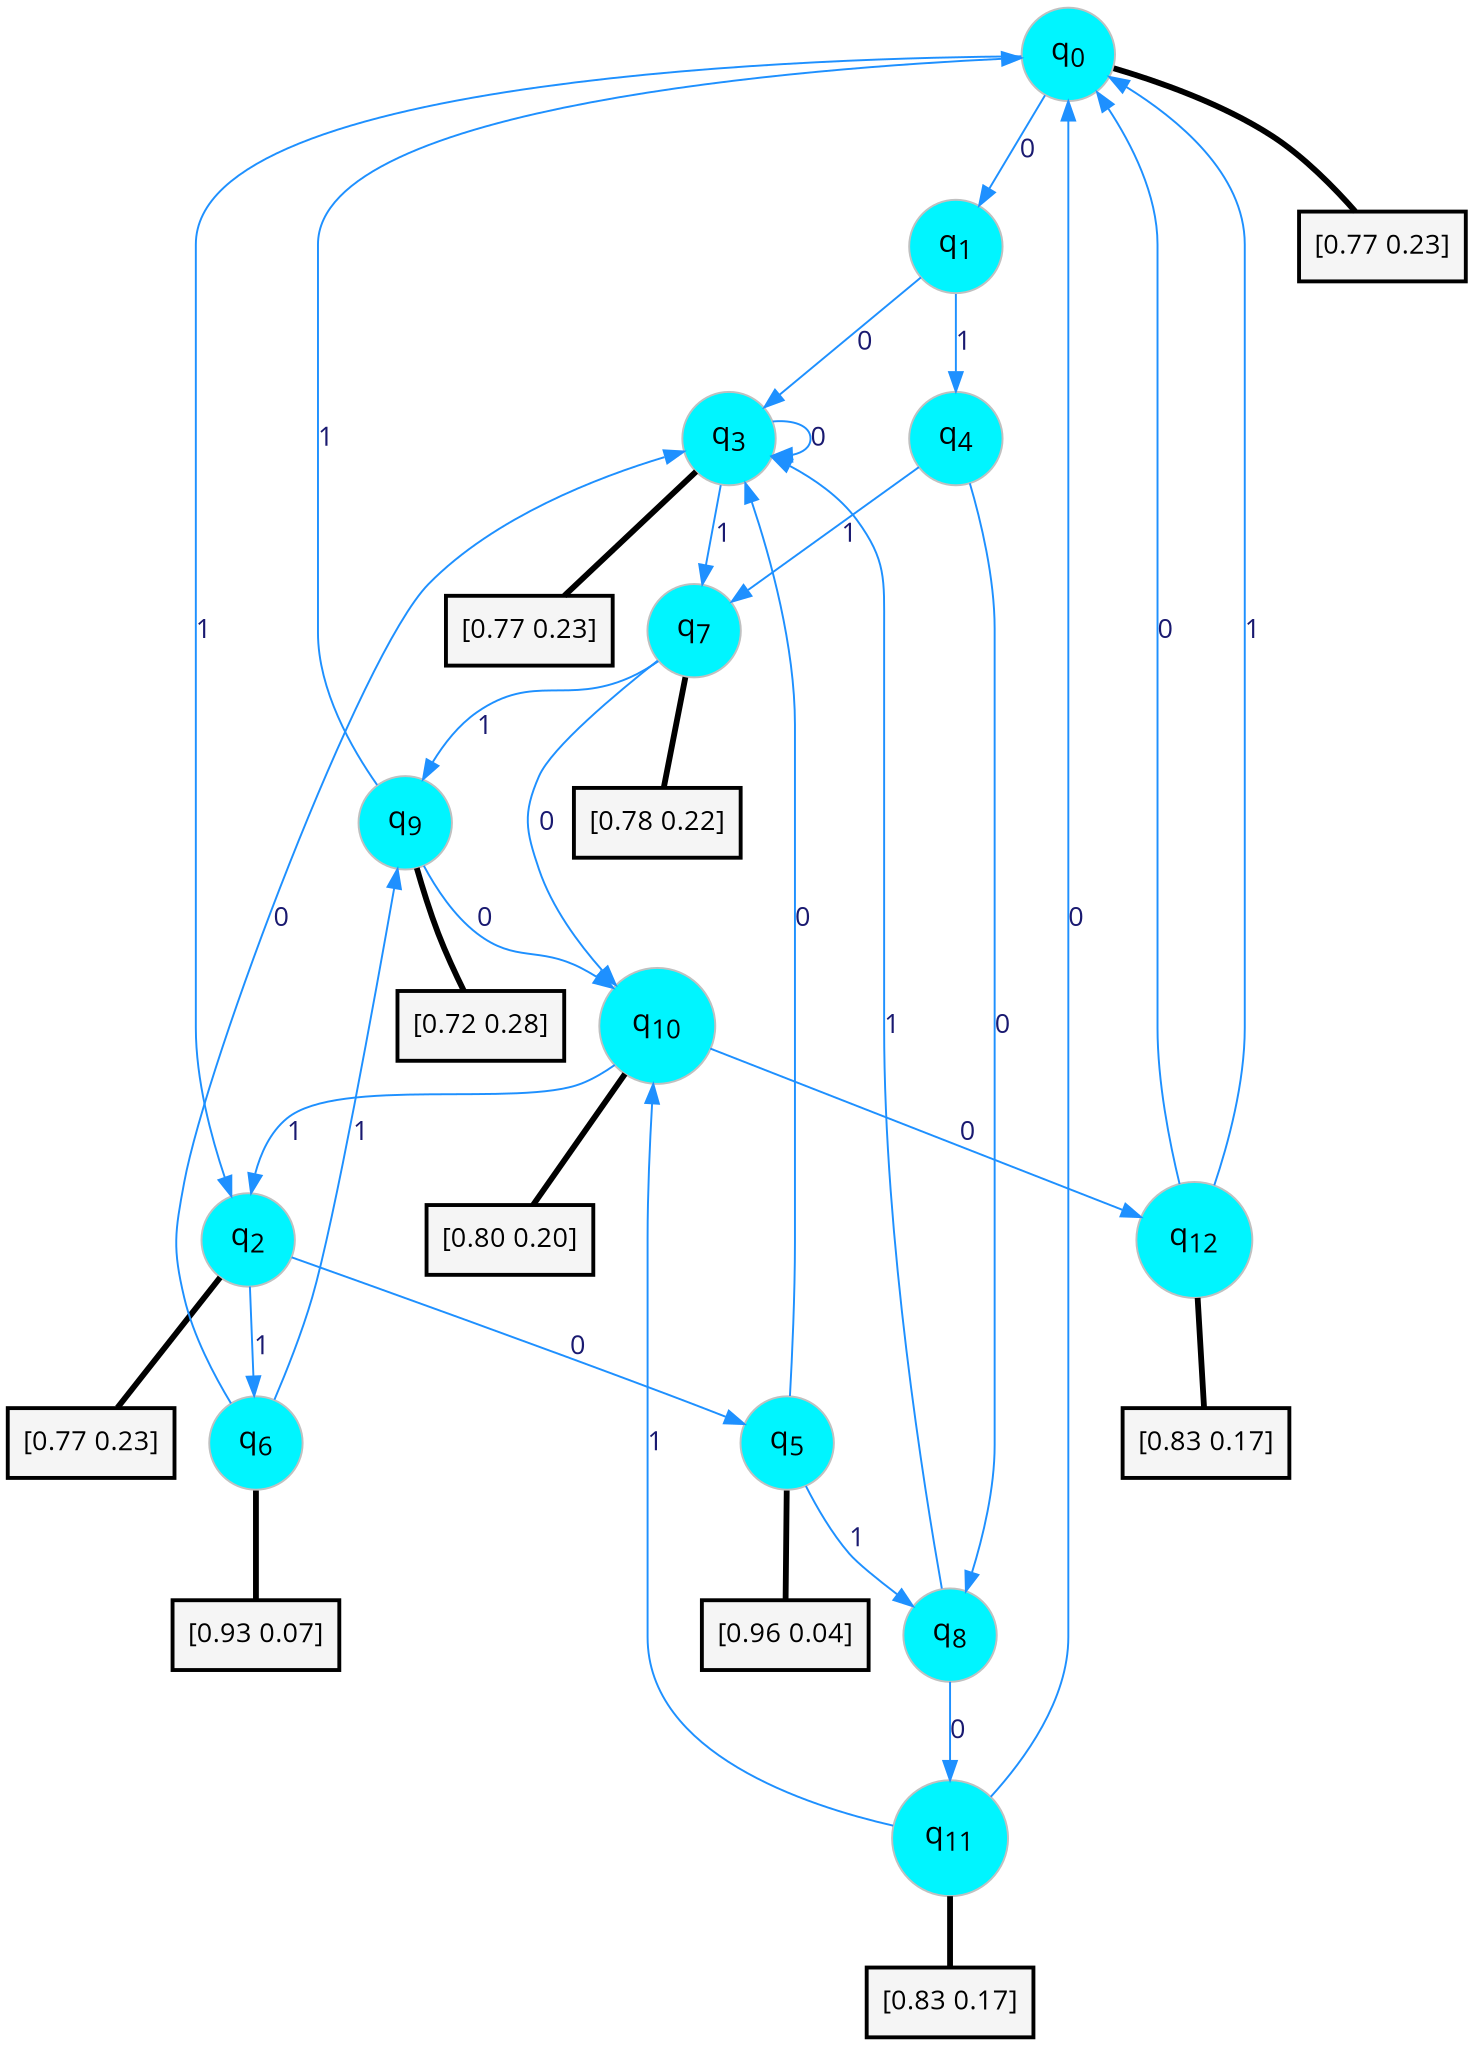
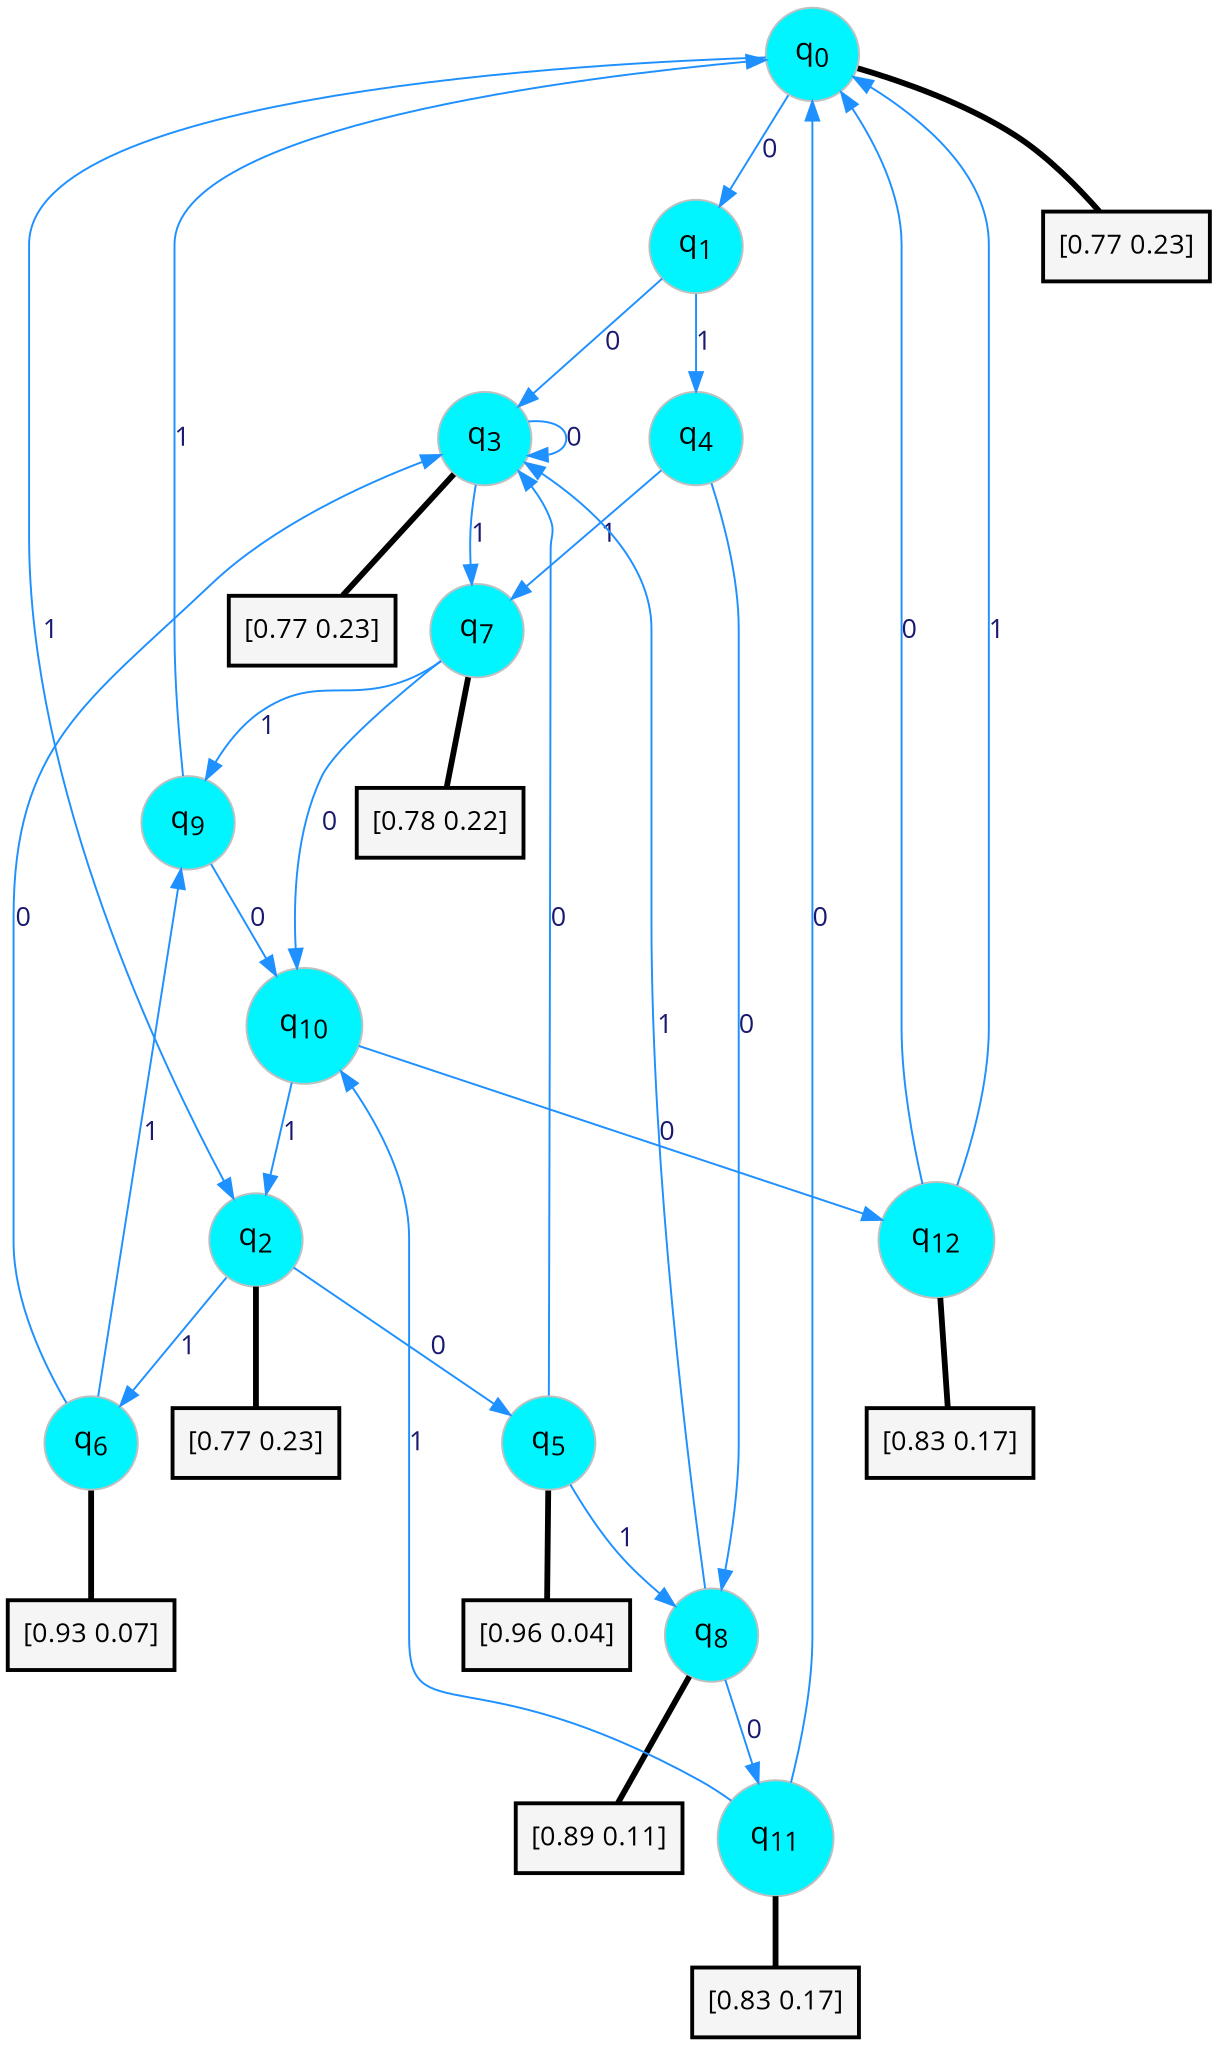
(481, 1026) -> none
(510, 1240) -> none
none -> (599, 1838)
